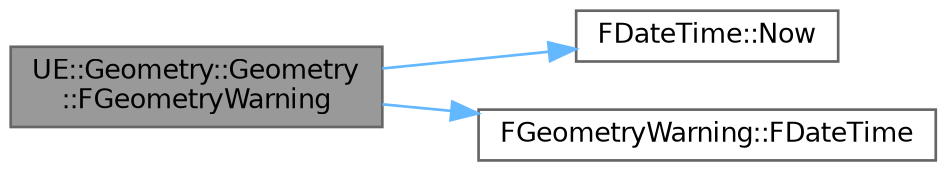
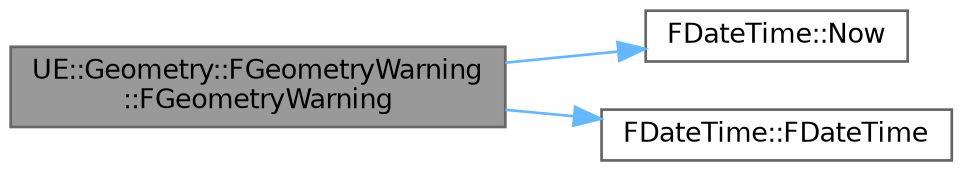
(197, 87) -> (258, 87)
(707, 135) -> (777, 135)
